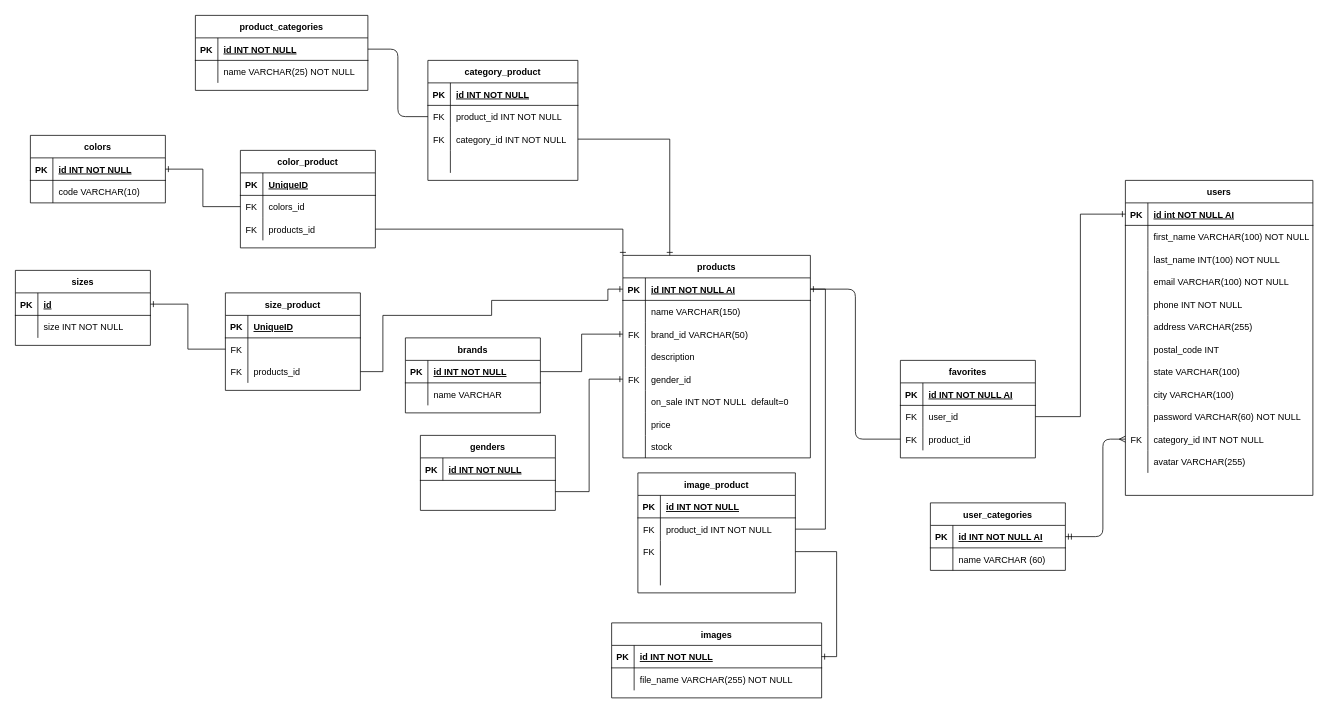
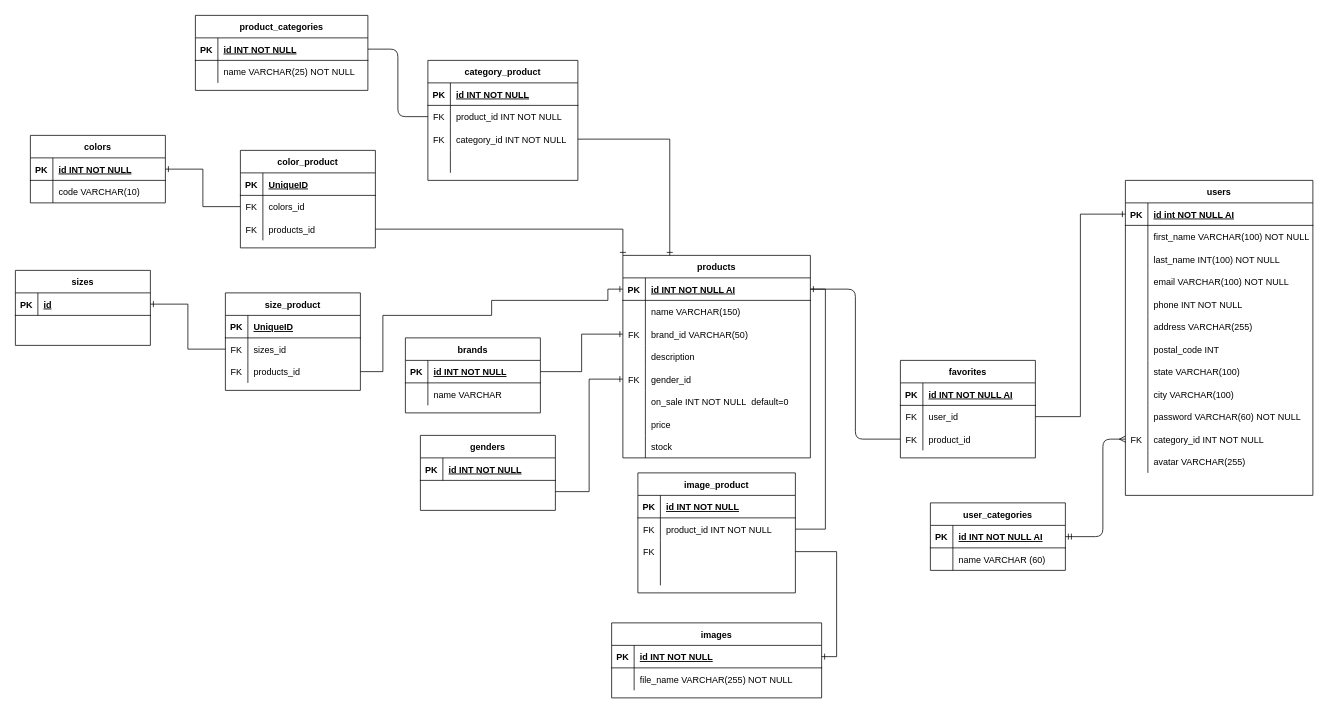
(94, 327) -> none
none -> (304, 349)
